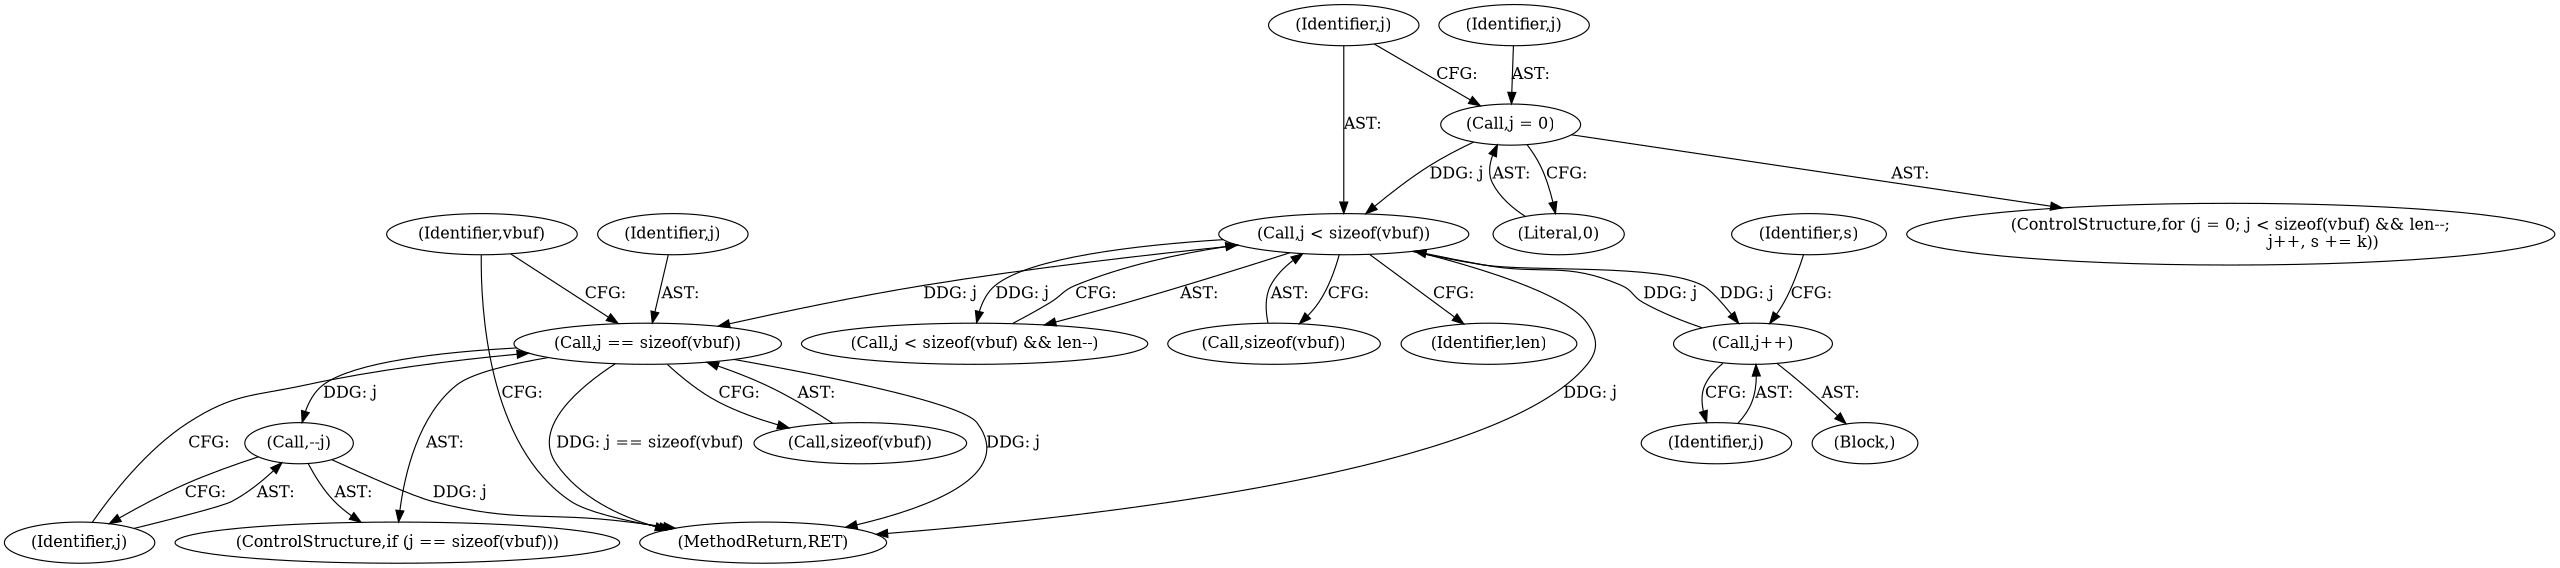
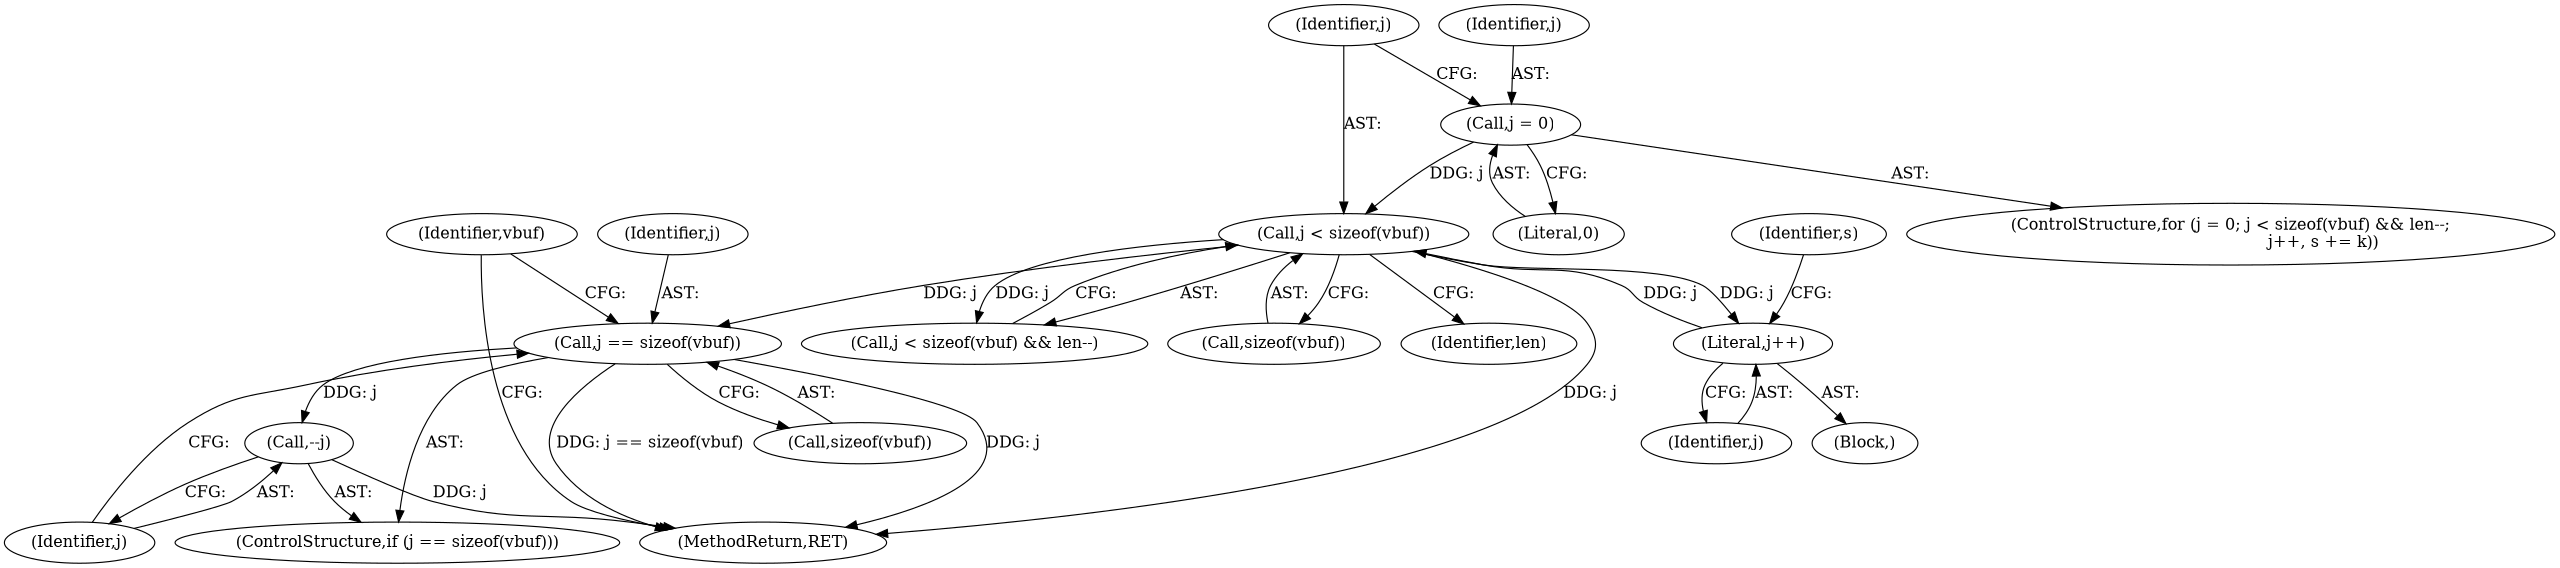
(1753, 344) -> (1753, 344)
